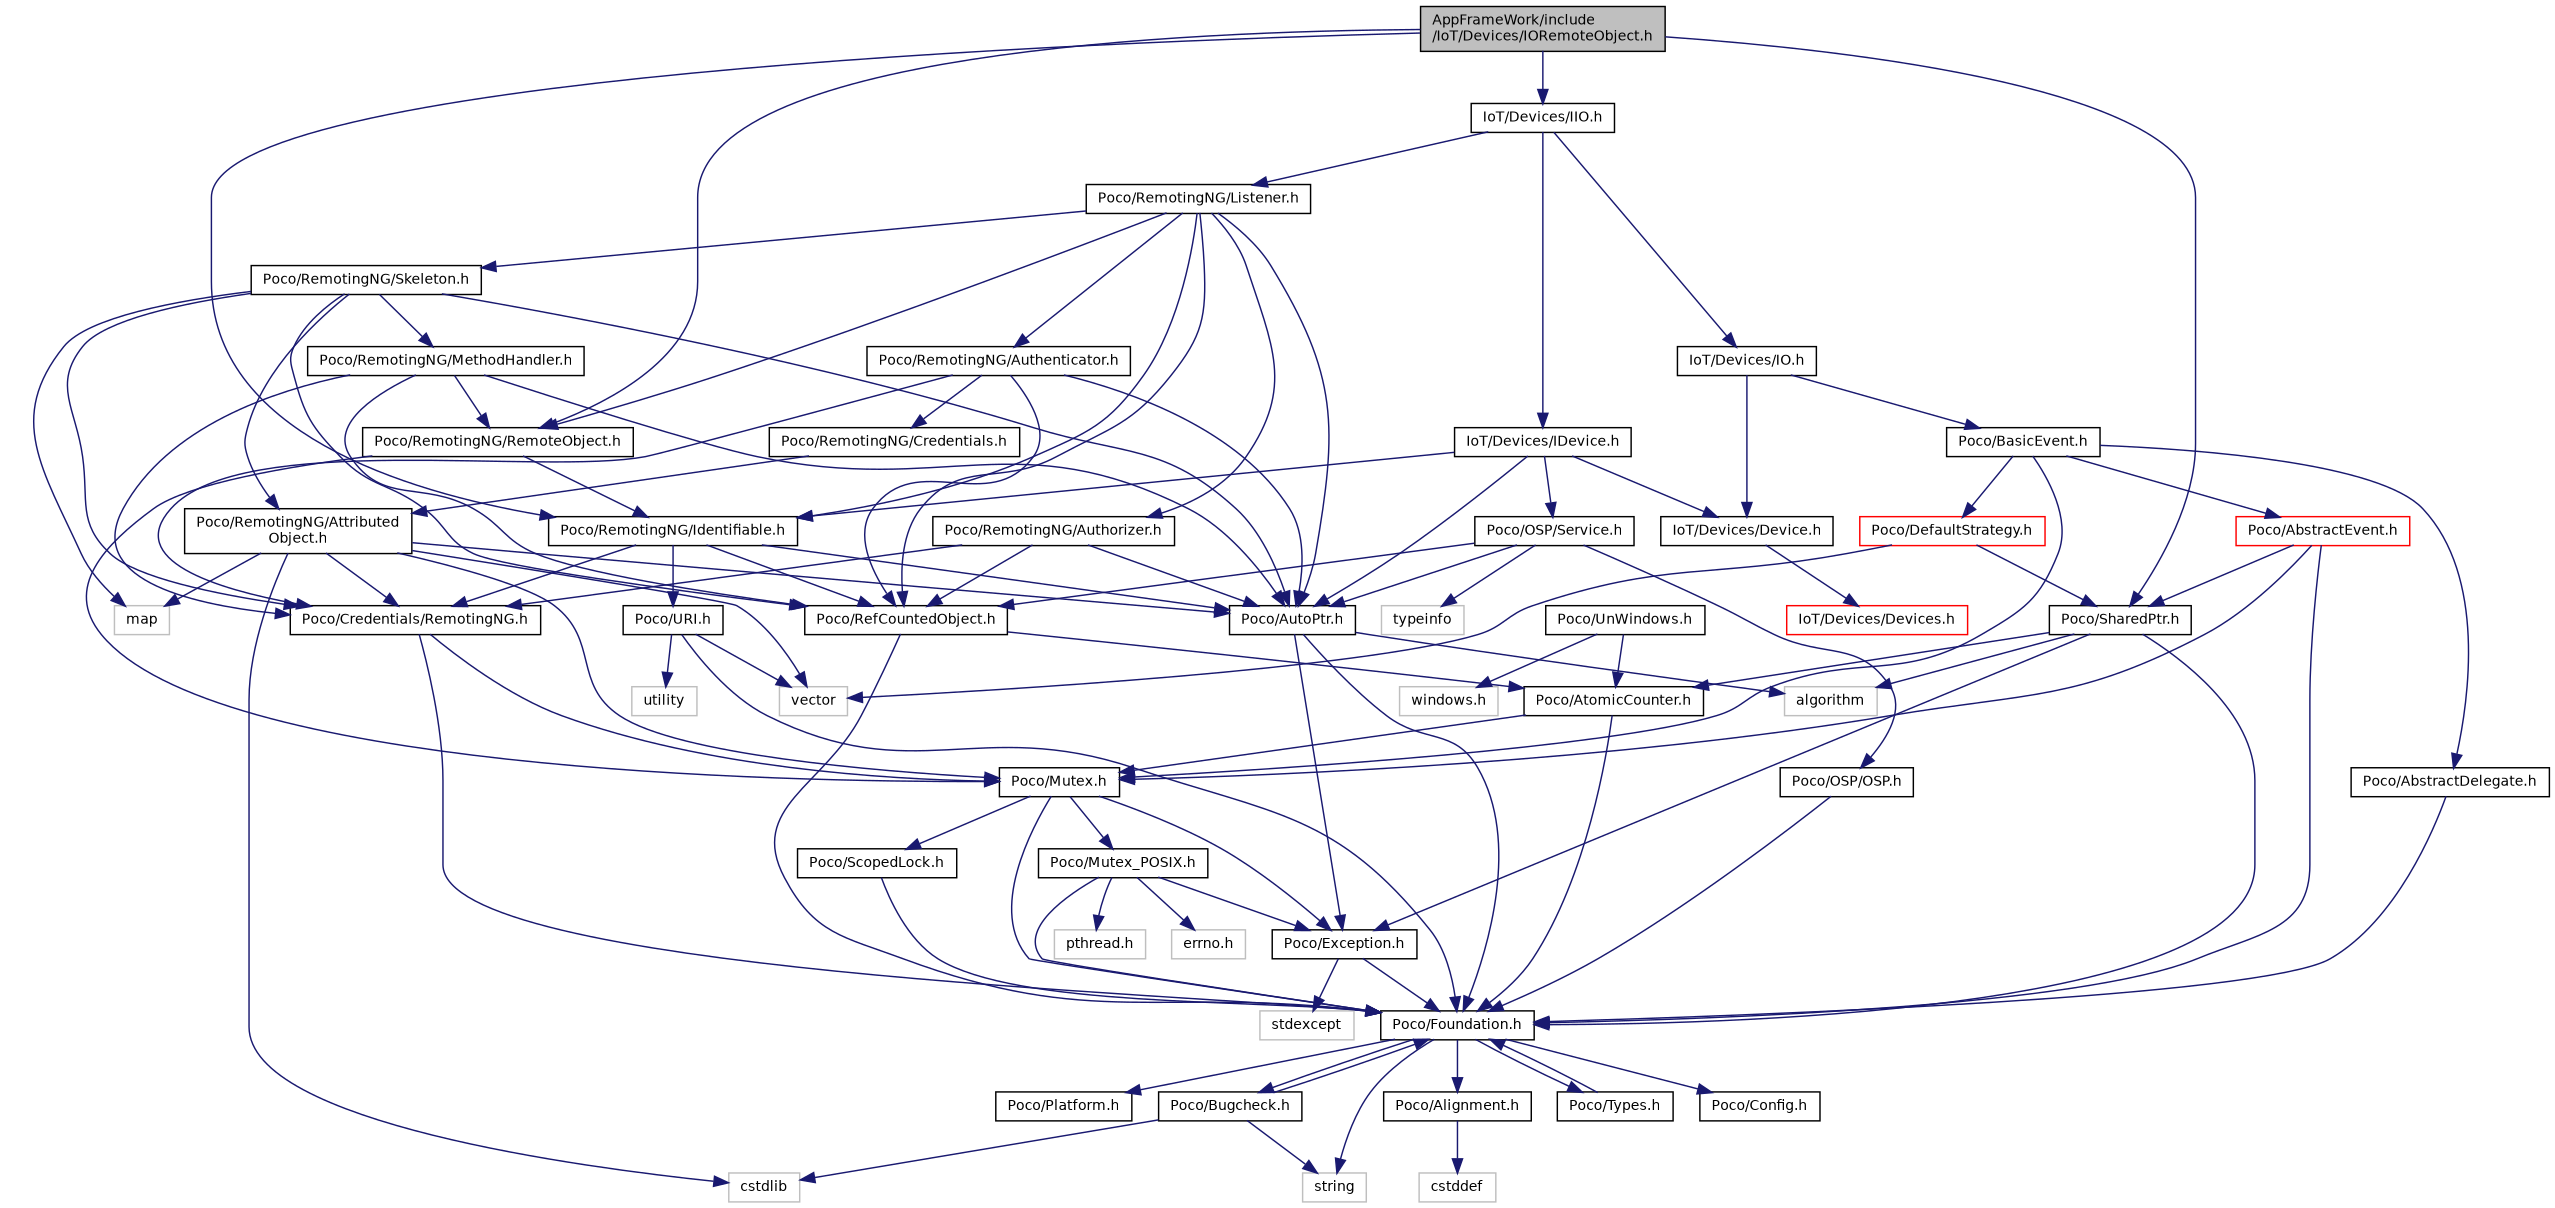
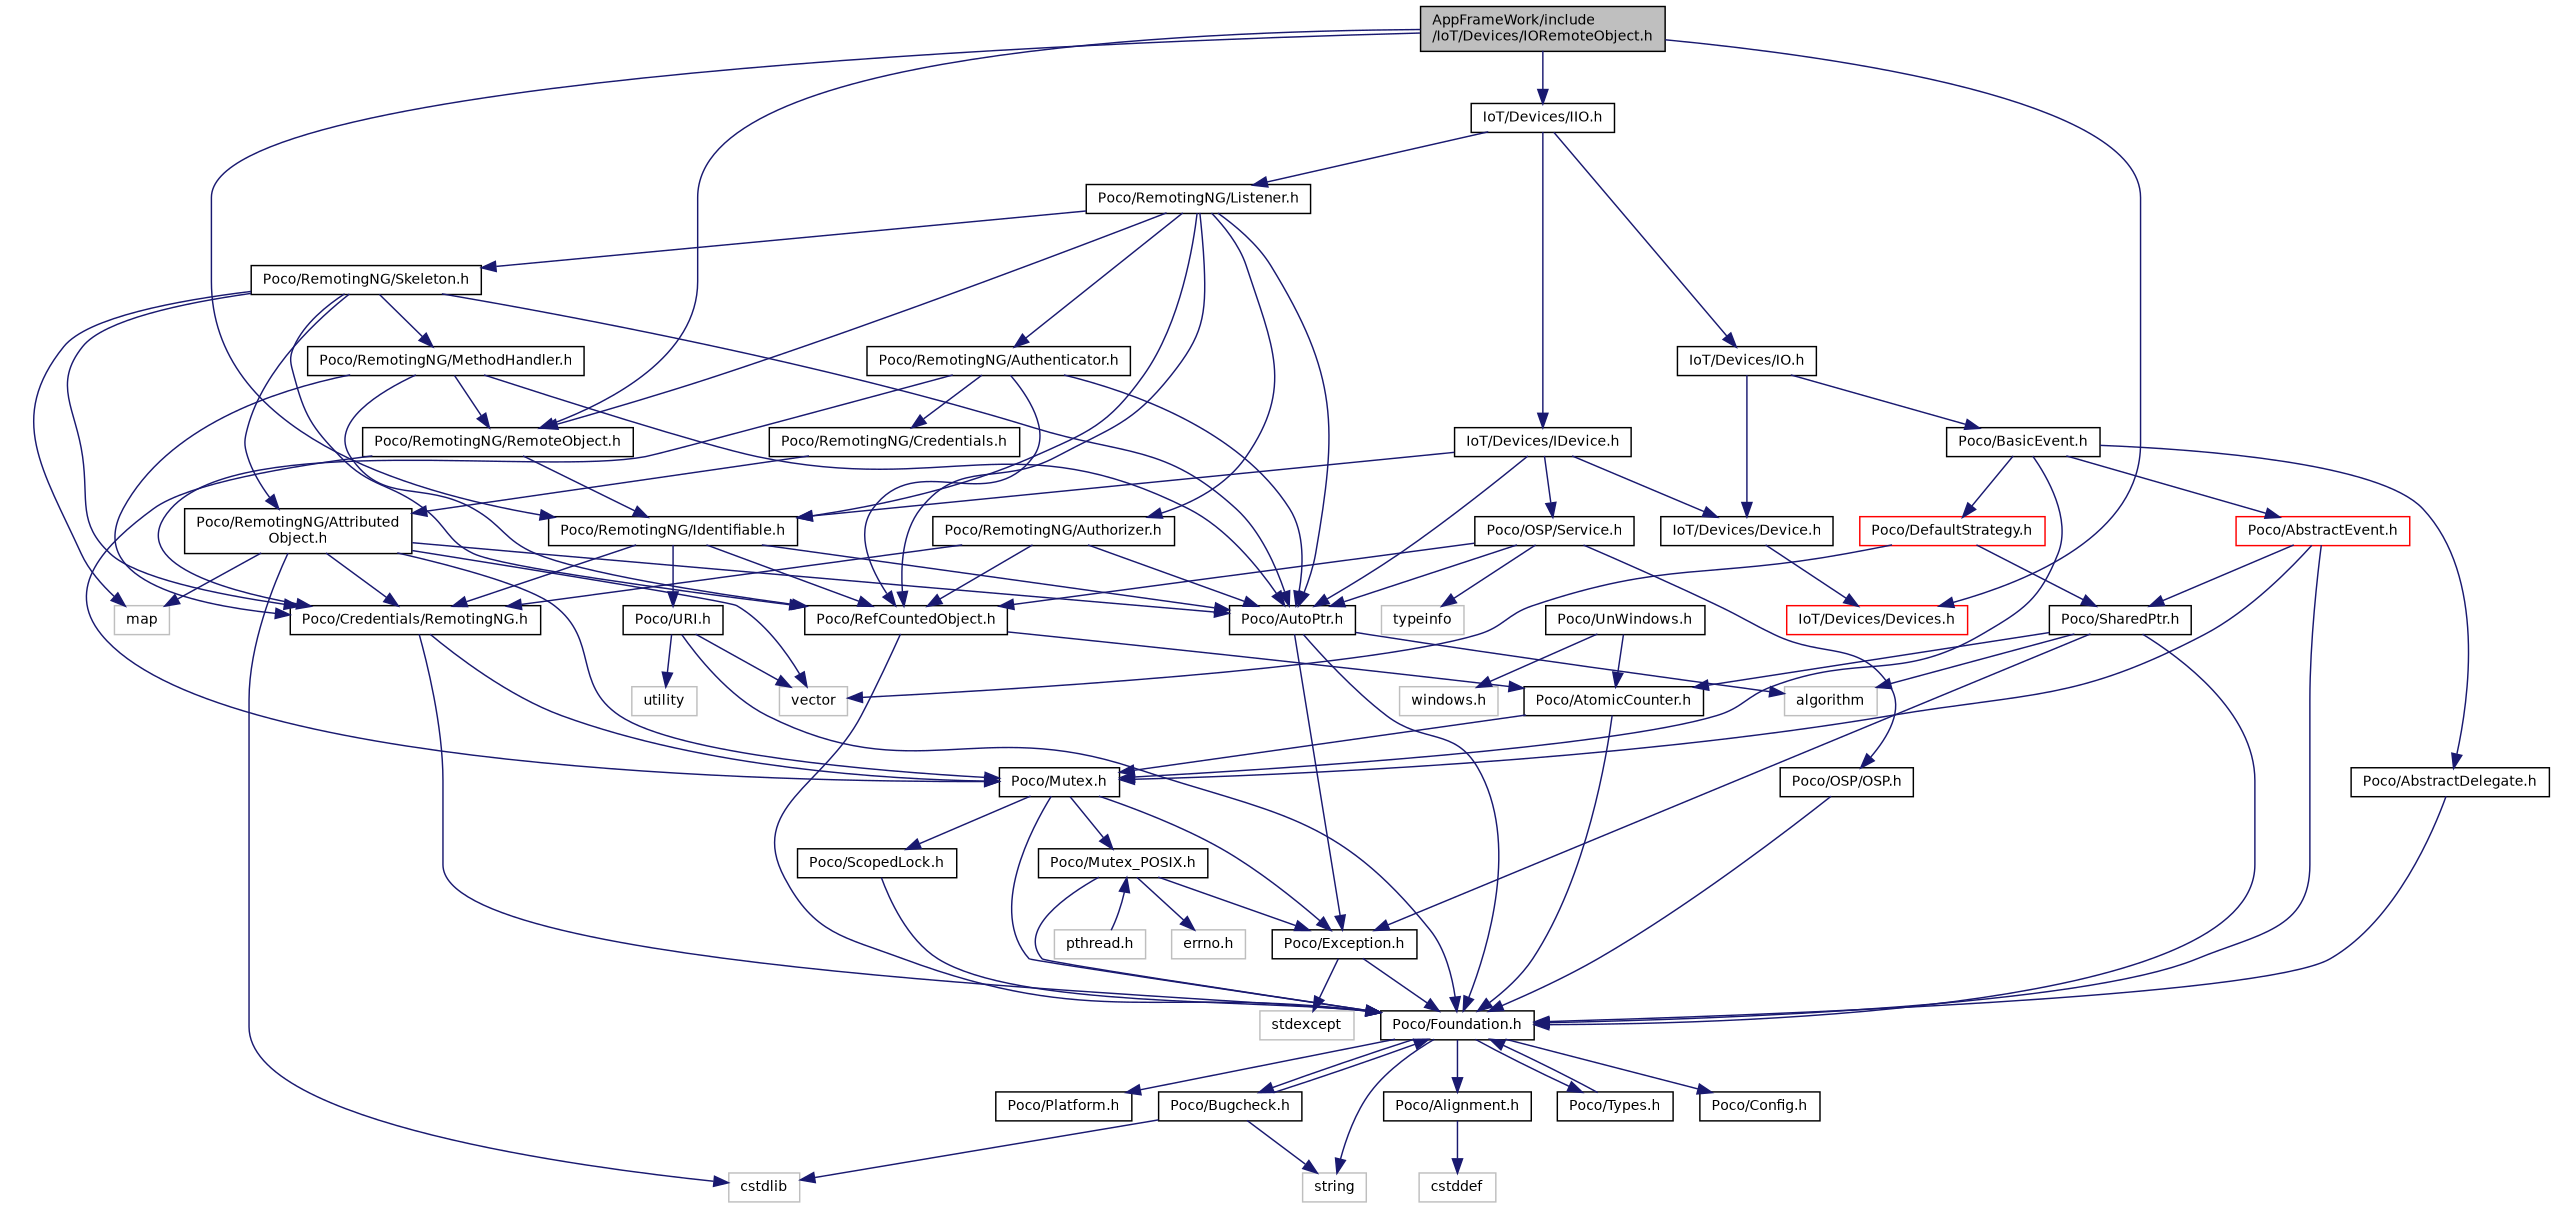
(2146, 134) -> (2138, 192)
(1104, 896) -> (1119, 912)
